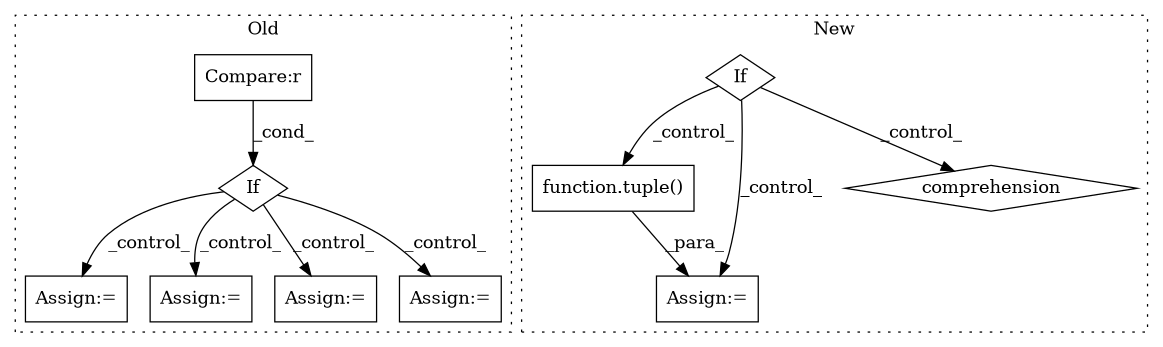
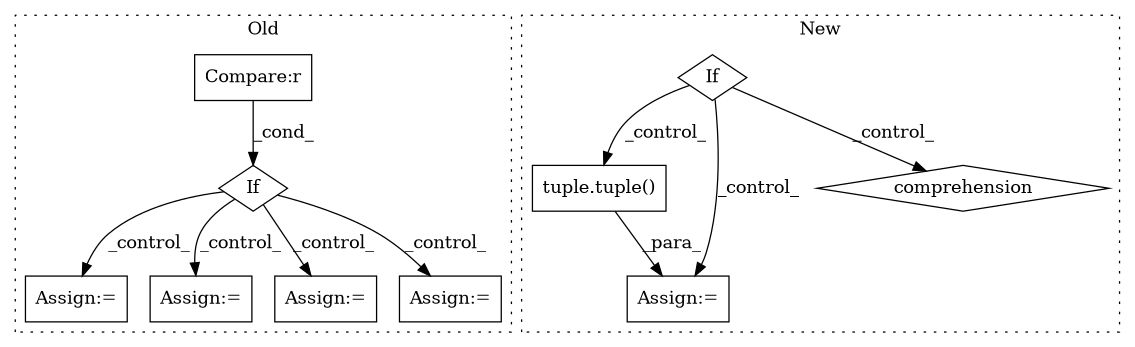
(613, 188) -> (599, 188)
